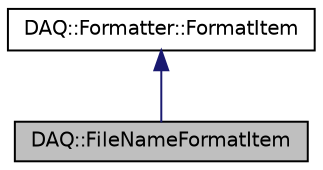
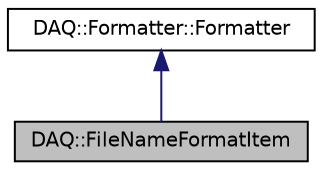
(161, 30) -> (161, 30)
